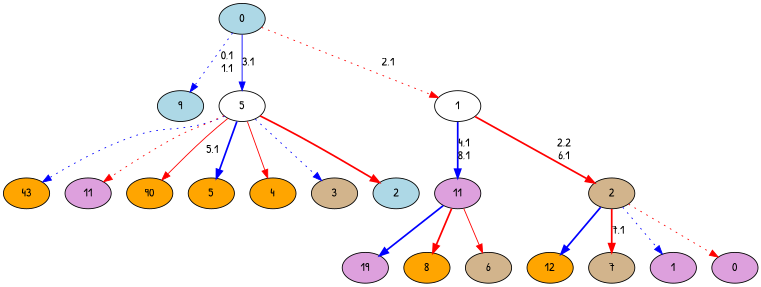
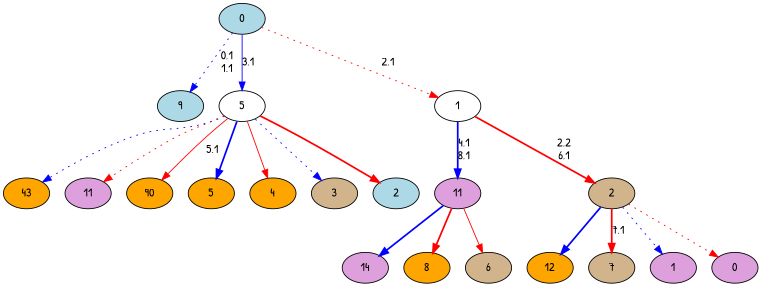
(365, 268) -> (365, 268)
